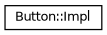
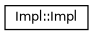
(53, 18) -> (47, 18)
